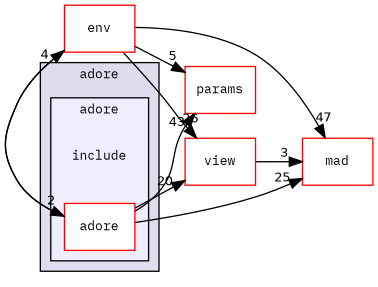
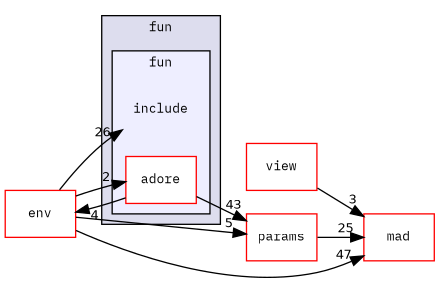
(100, 75) -> (161, 28)
(150, 82) -> (84, 162)
(154, 198) -> none
(214, 208) -> (334, 237)
